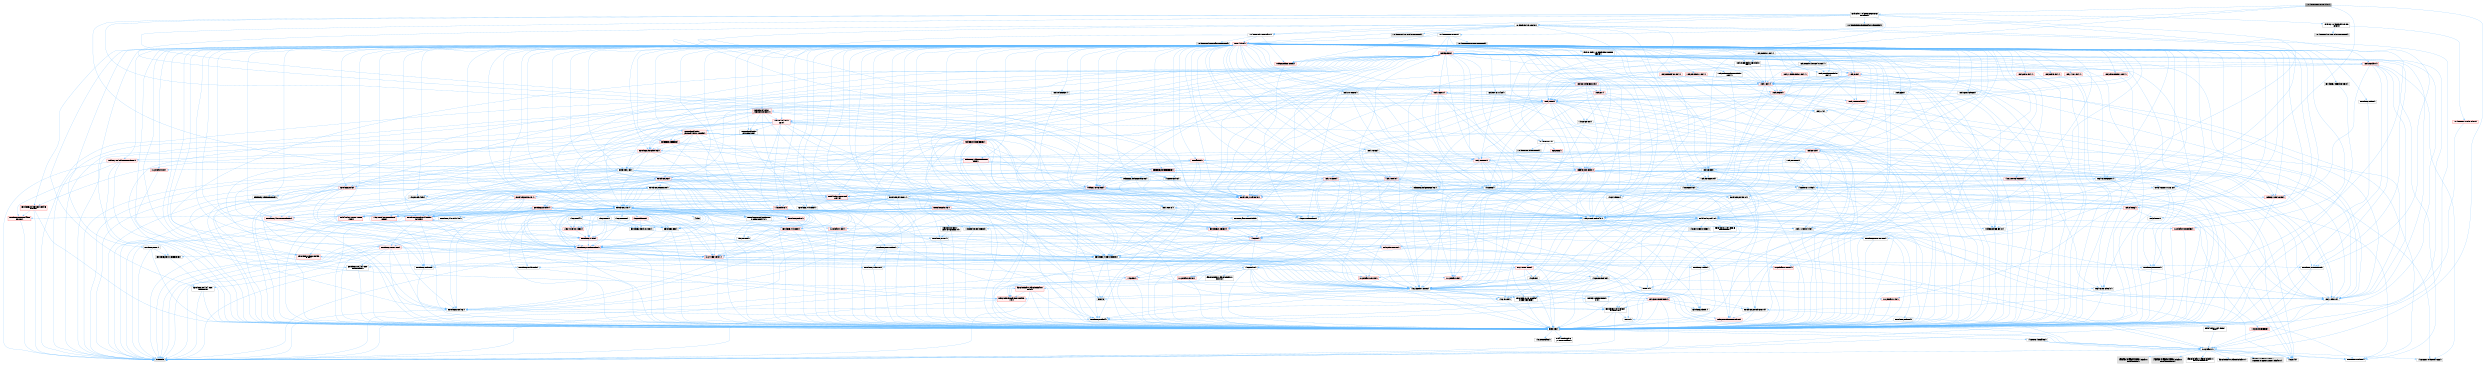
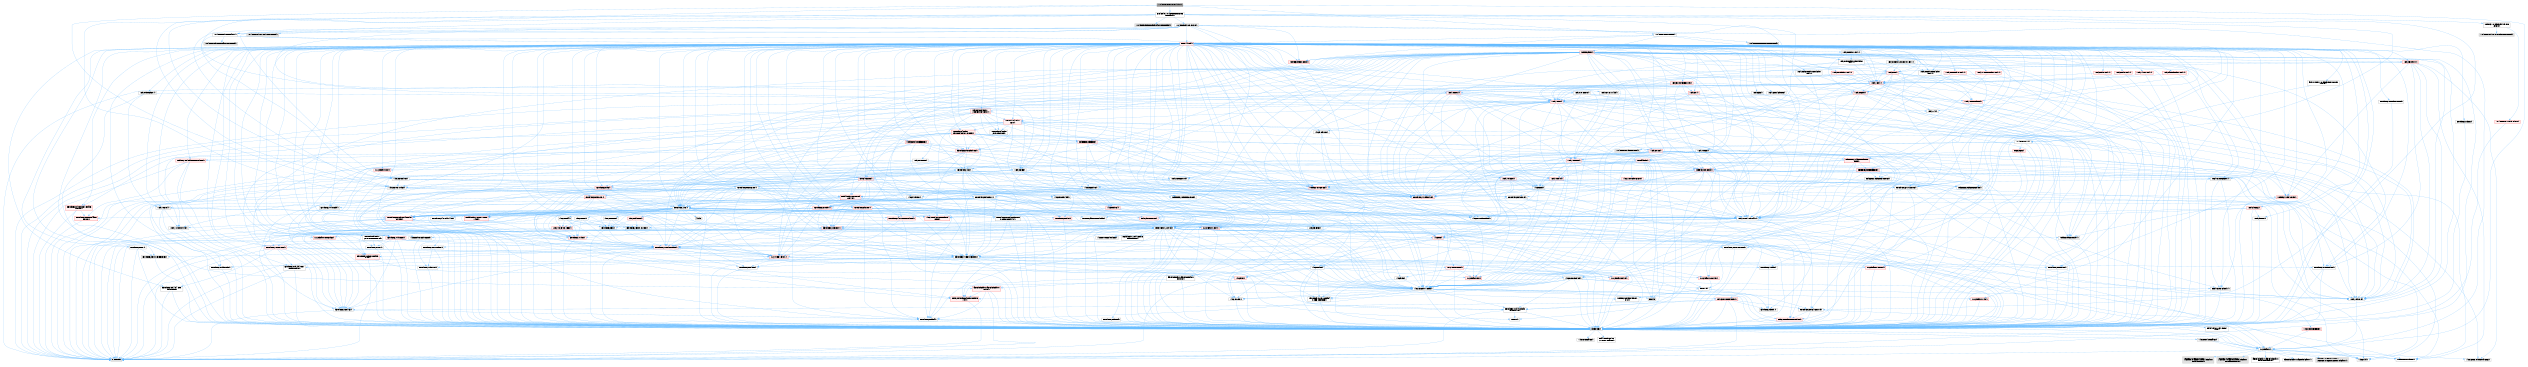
(413, 237) -> (876, 262)
(1544, 255) -> (1466, 239)
